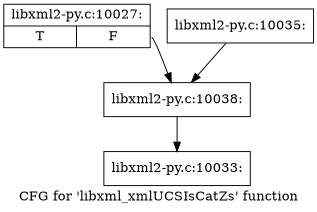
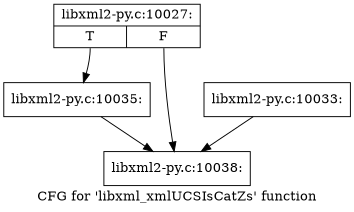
none -> (89, 61)
(177, 129) -> (231, 131)
